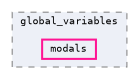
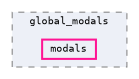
(70, 22) -> (70, 22)
